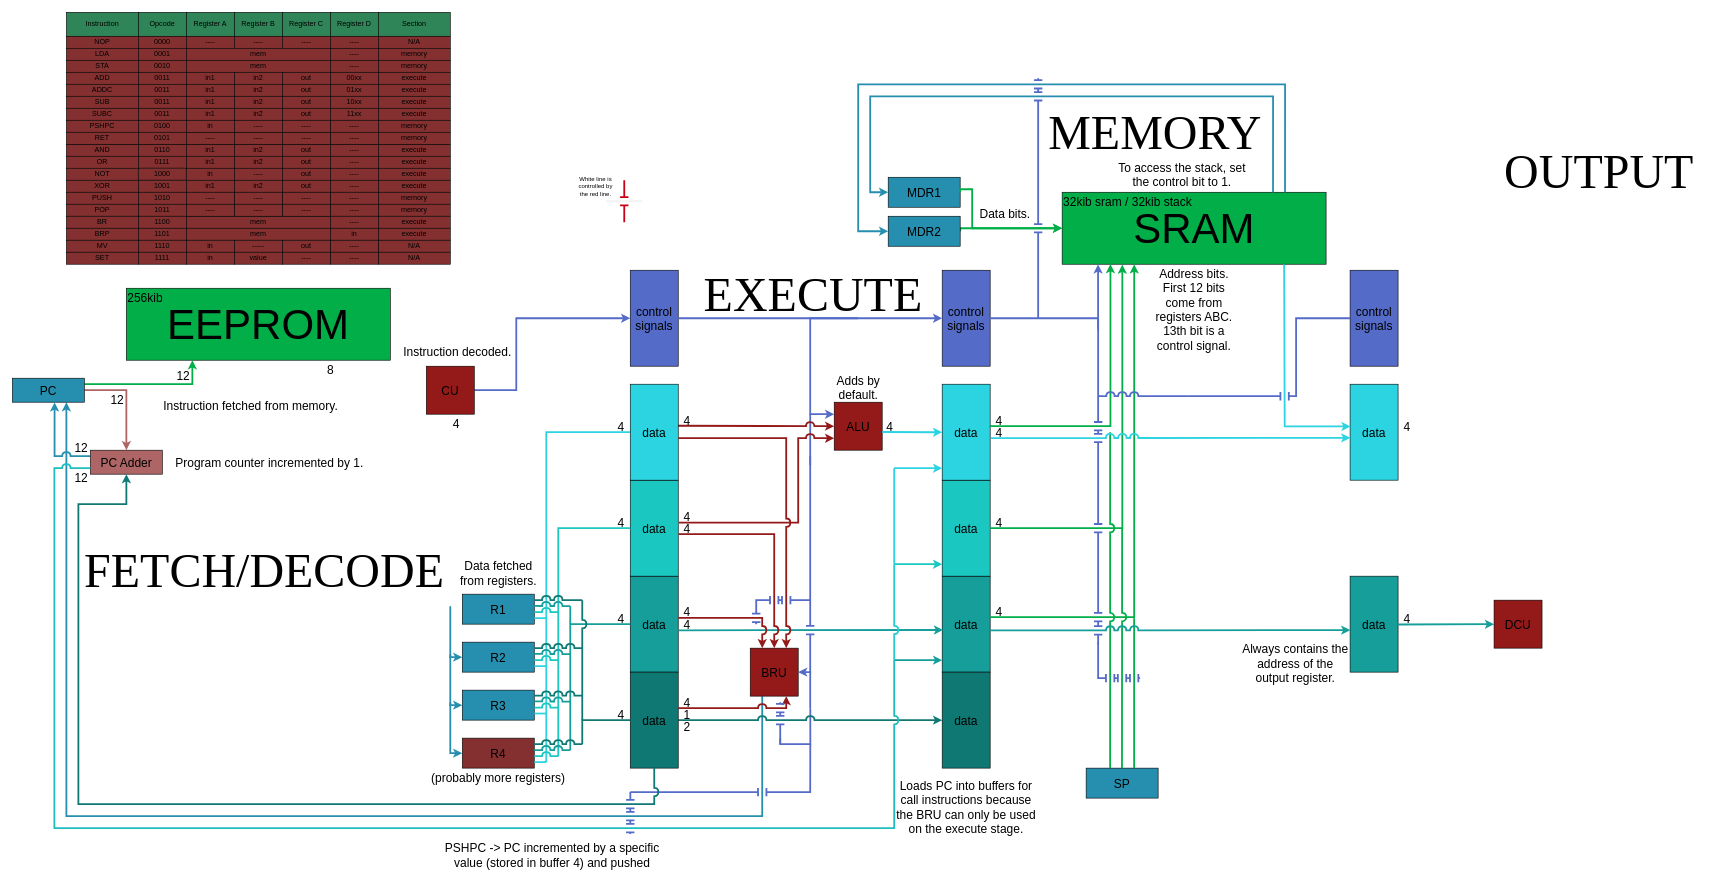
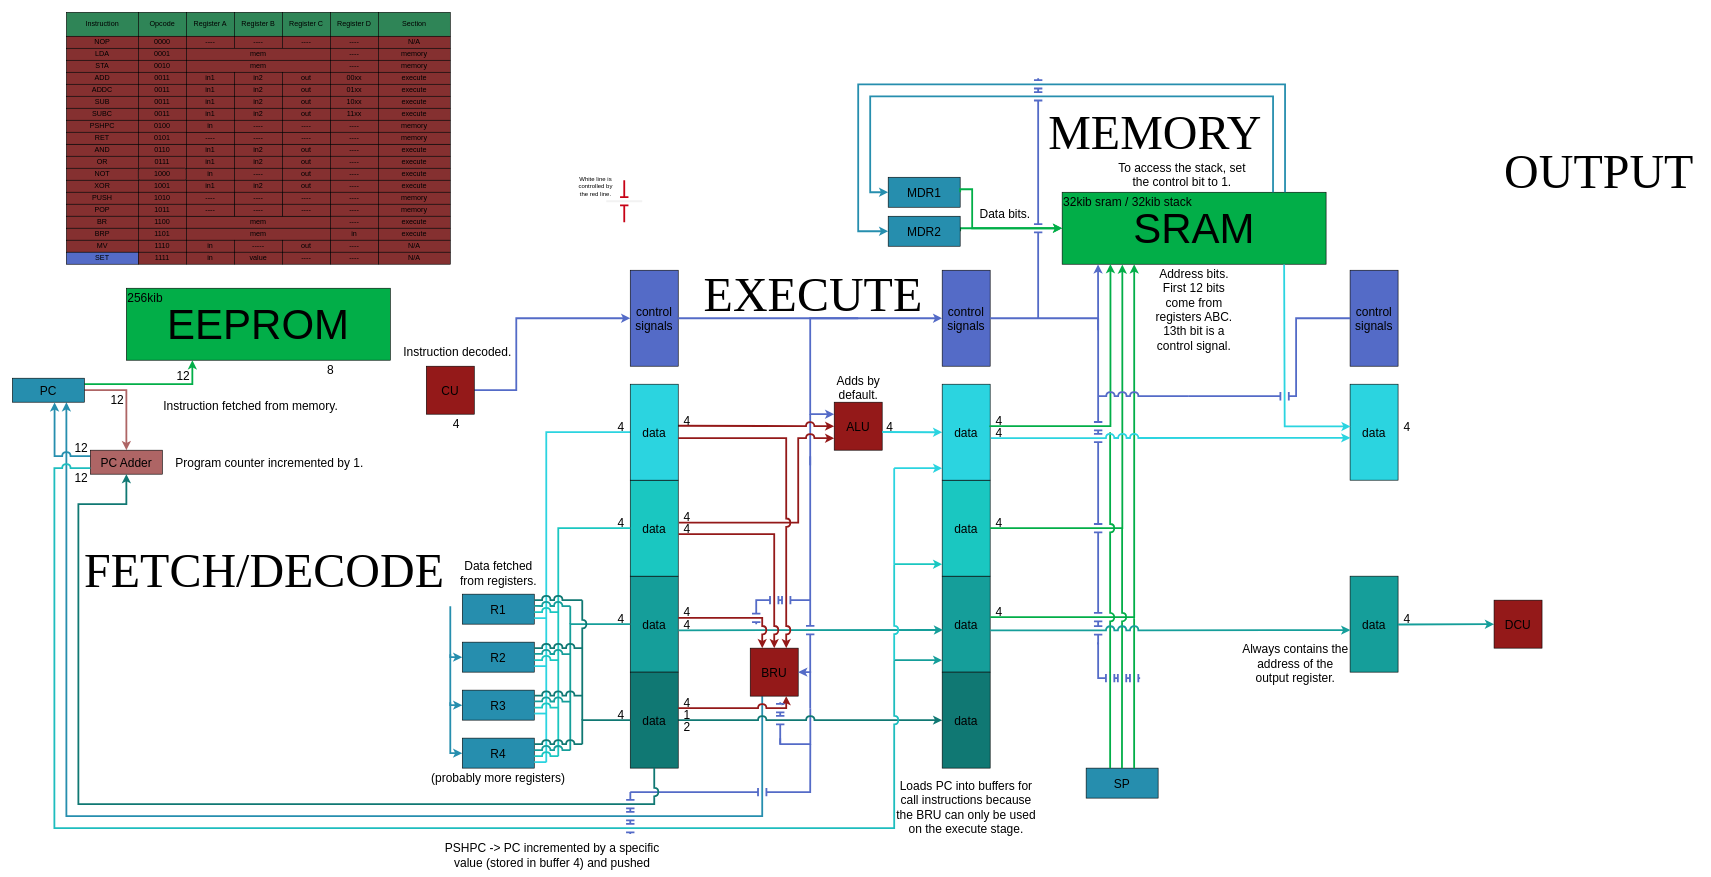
(102, 258) -> (102, 258)
(498, 753) -> (498, 753)
